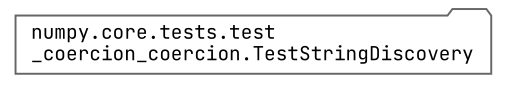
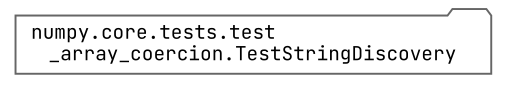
(253, 45) -> (253, 45)
